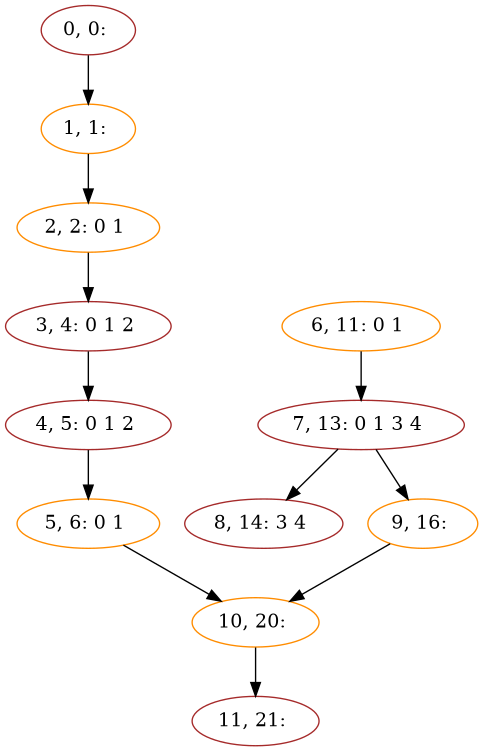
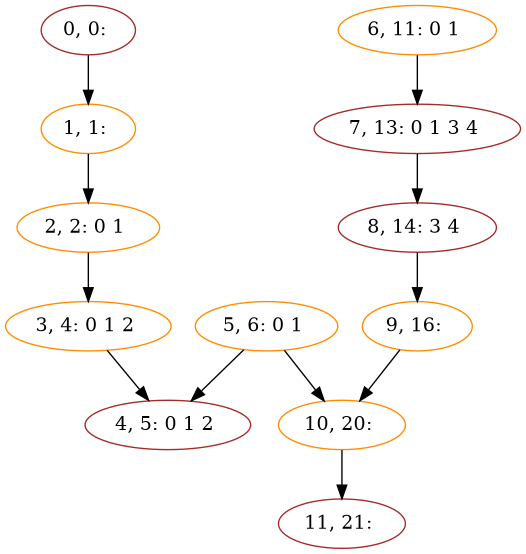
(88, 326) -> (88, 326)
(88, 468) -> (223, 370)
(388, 469) -> (417, 270)
